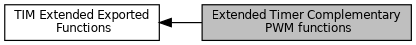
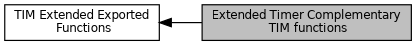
(307, 23) -> (307, 23)
